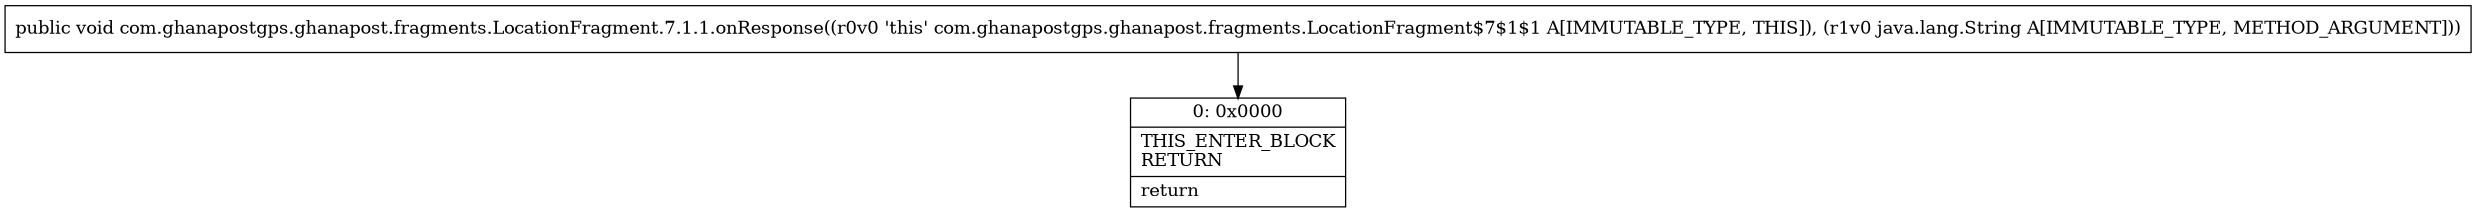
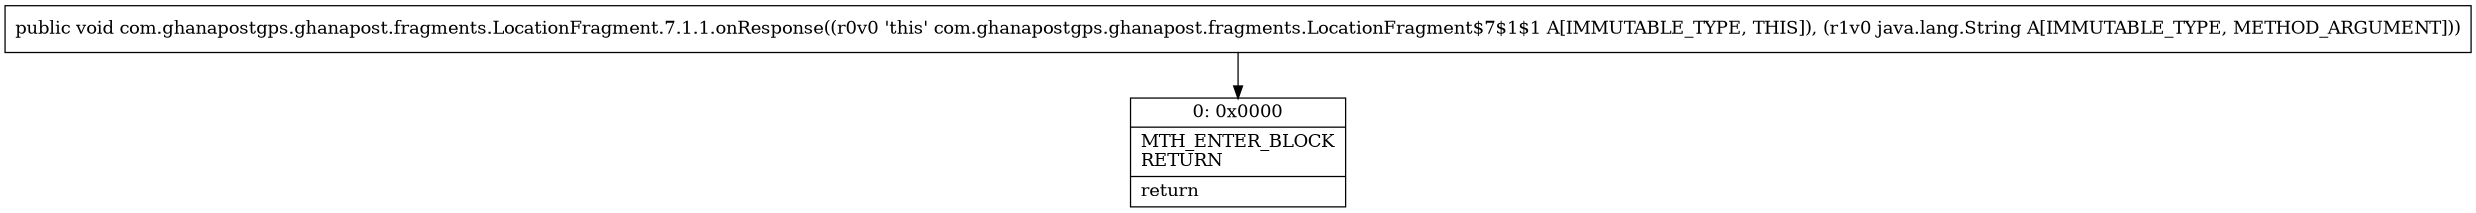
(1238, 142) -> (1238, 142)
